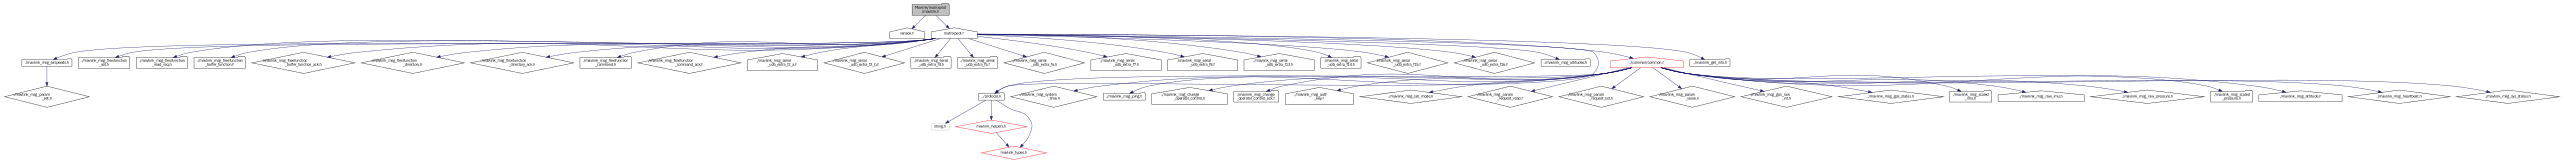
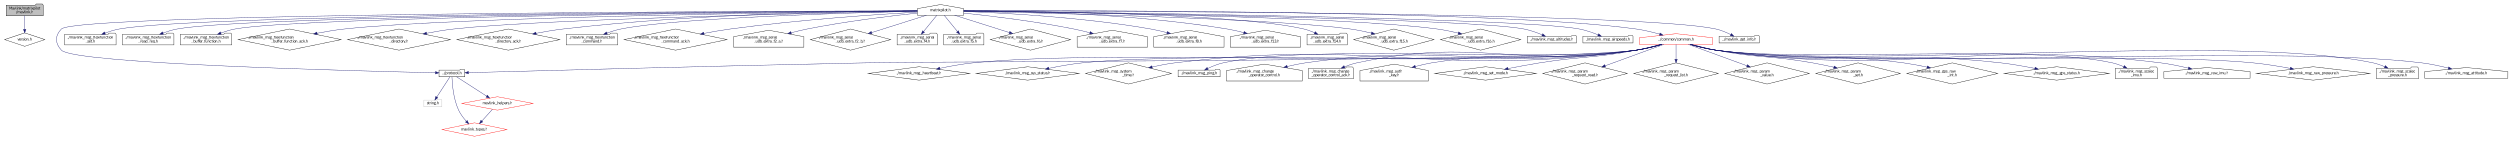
(941, 21) -> none
(907, 34) -> (25, 40)
(47, 74) -> (1798, 61)
